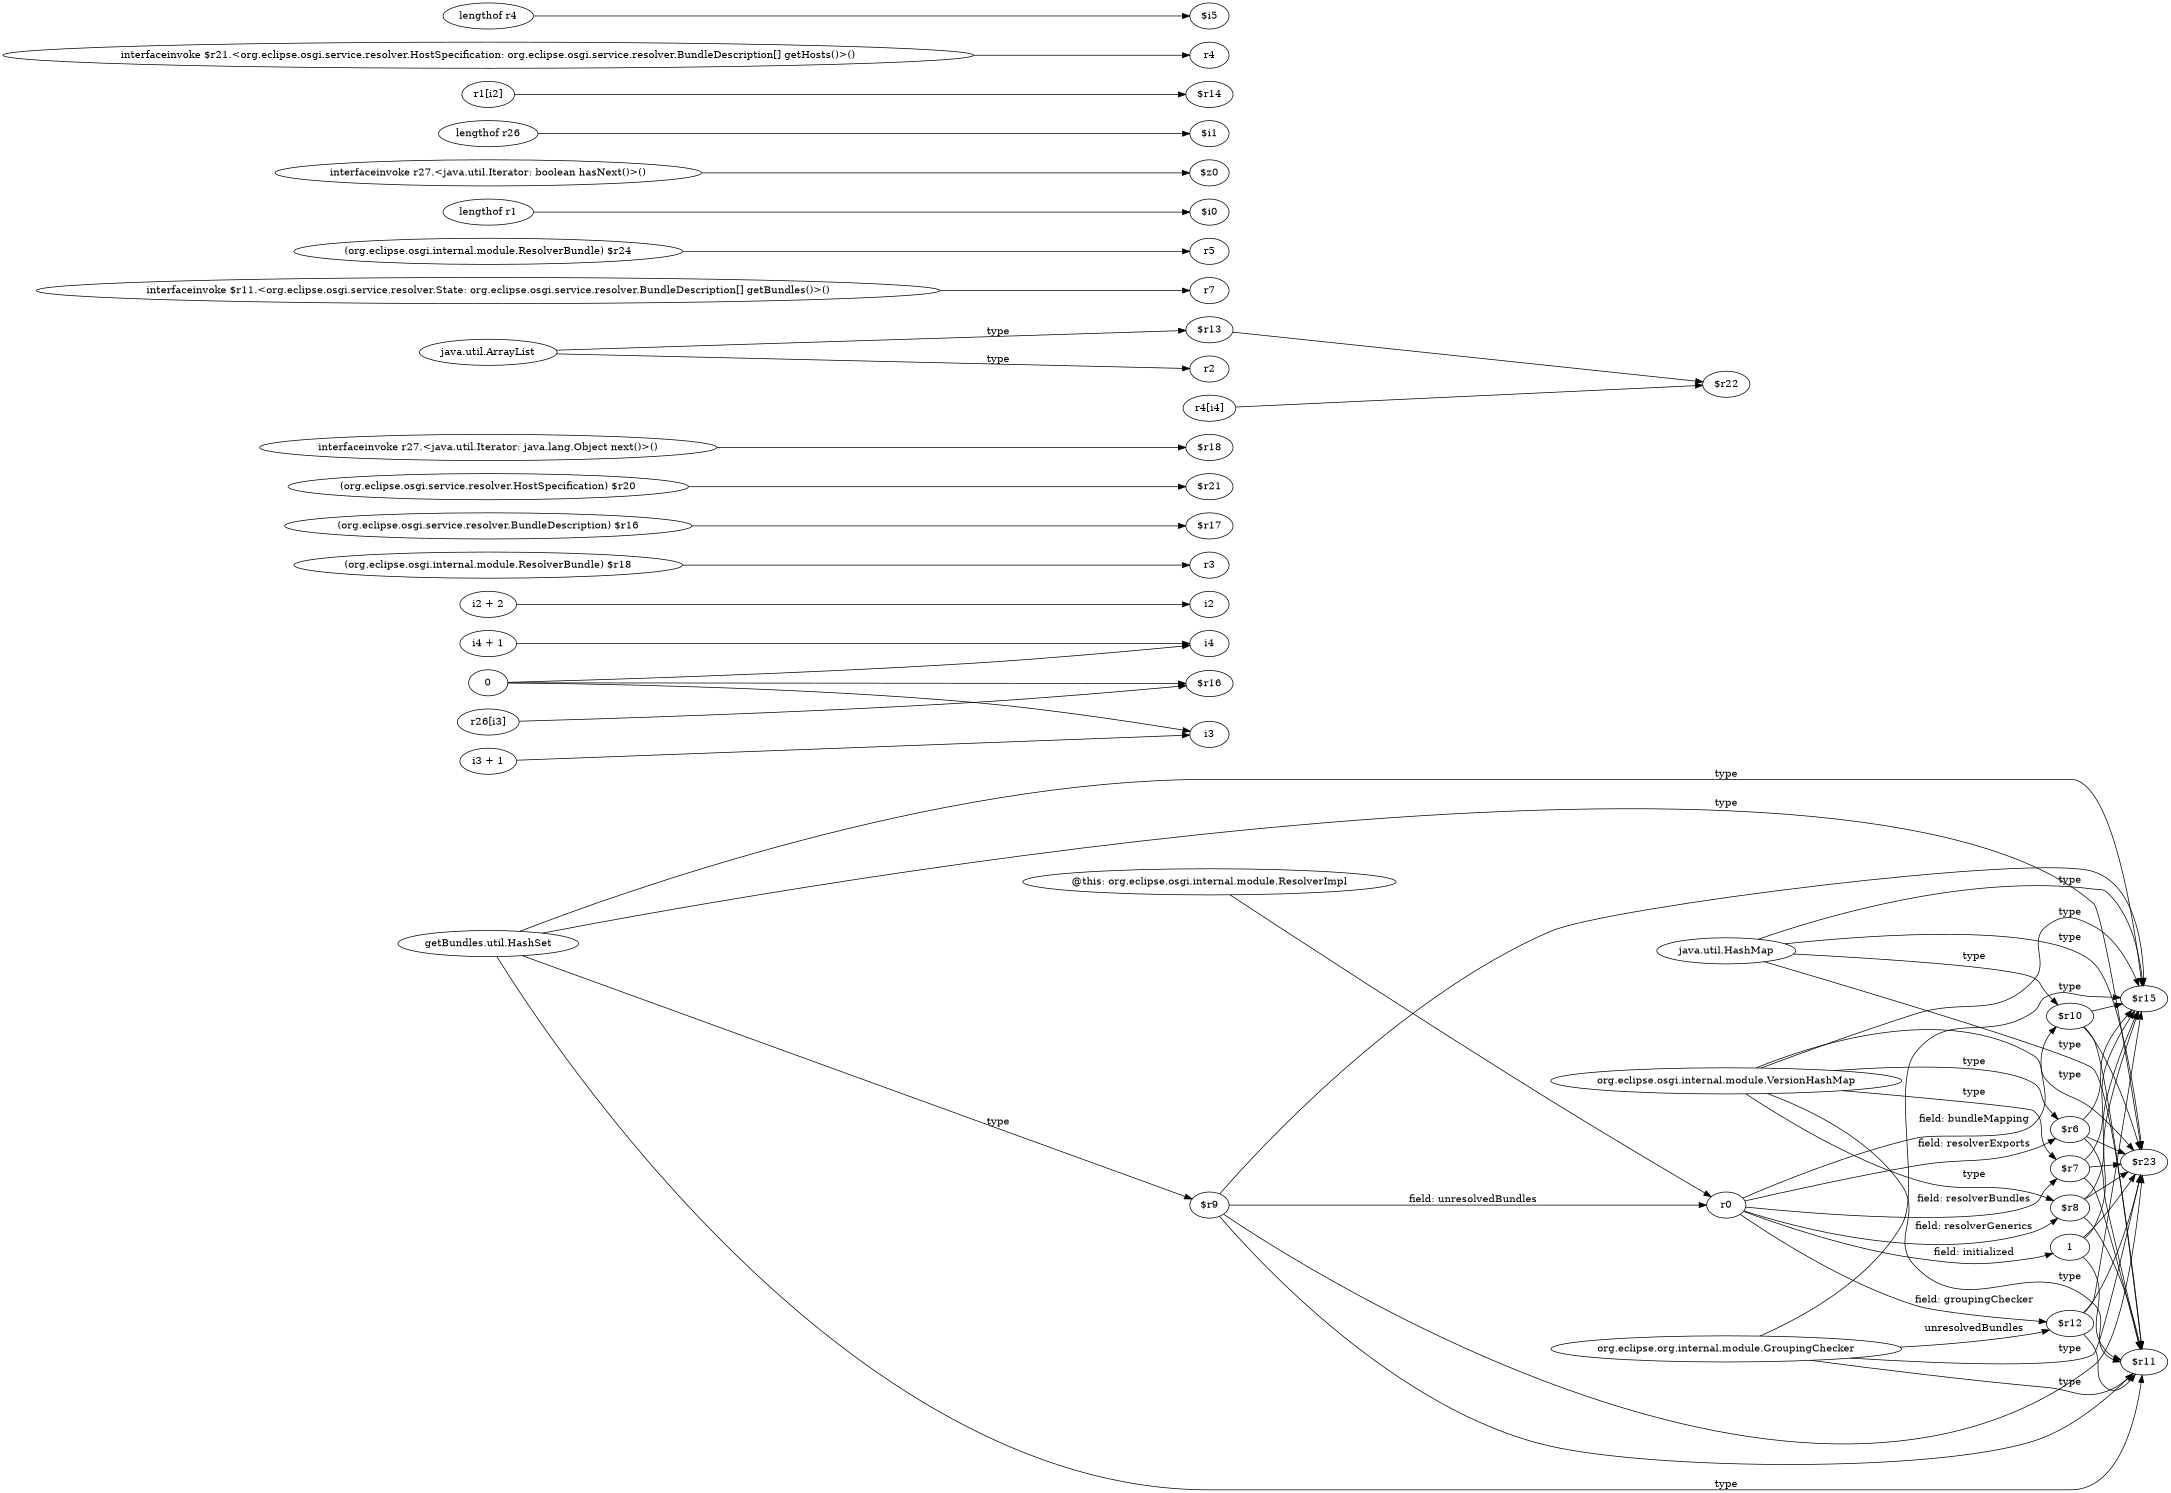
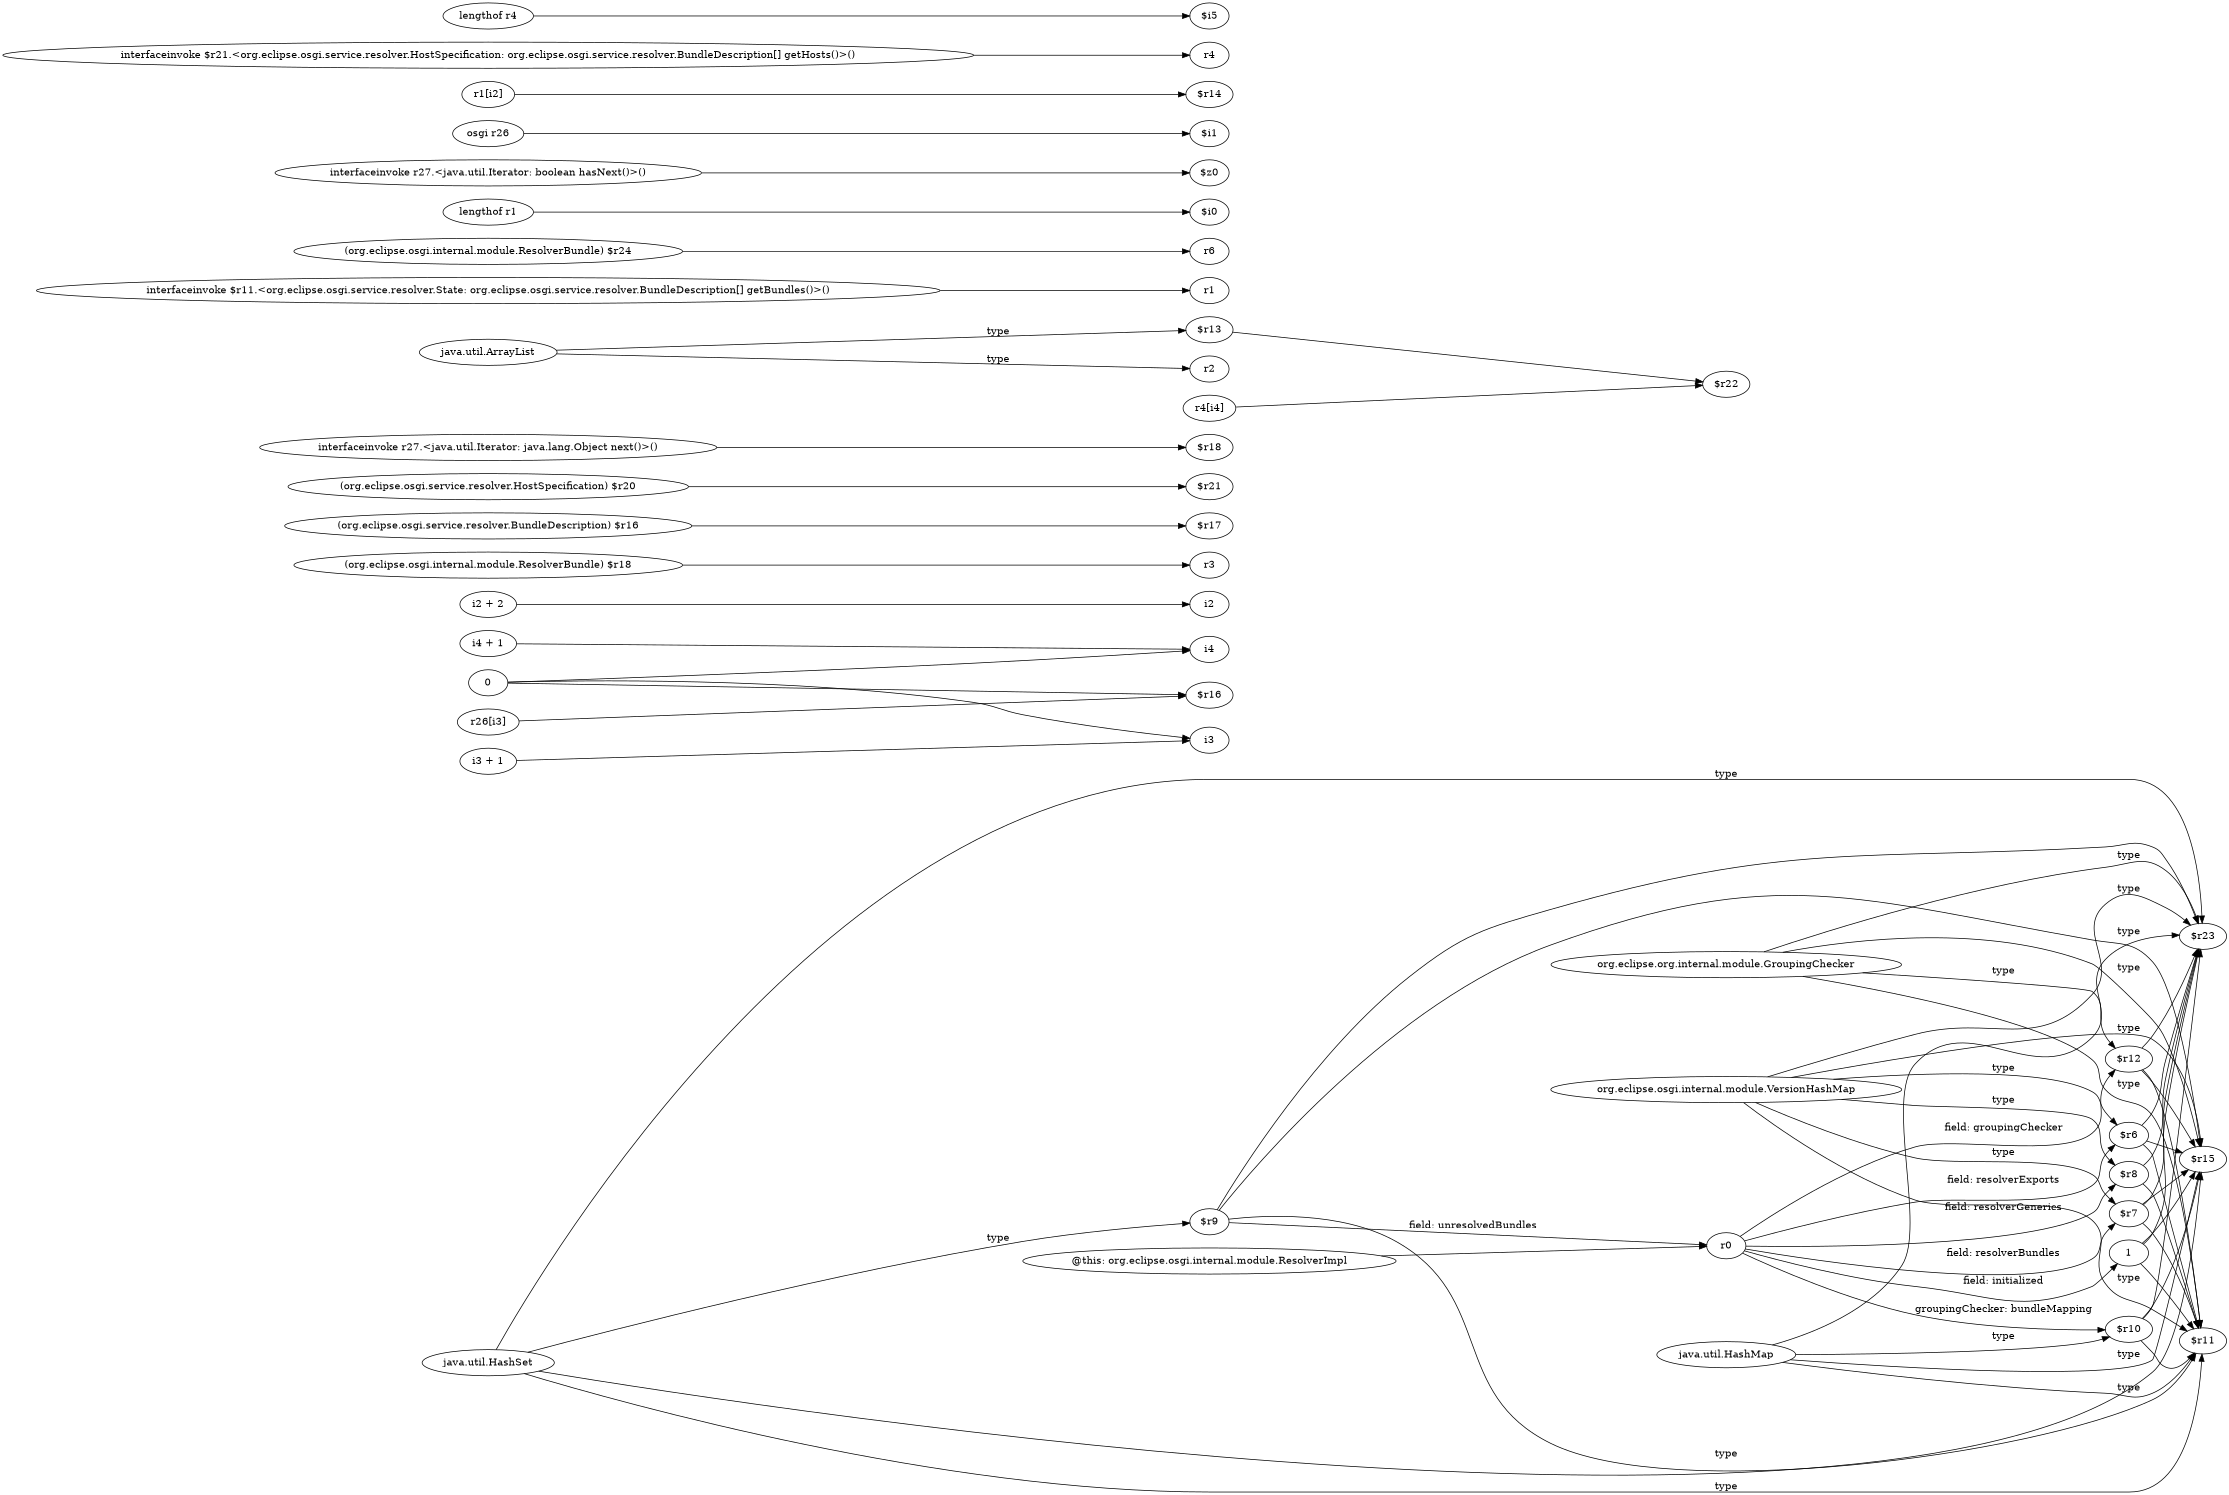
(488, 134) -> (488, 134)
(1209, 251) -> (1209, 251)
(1209, 291) -> (1209, 291)
(488, 944) -> (488, 1363)
(2110, 1086) -> none
(1974, 1119) -> (2004, 1309)
(1974, 1328) -> (2004, 971)
